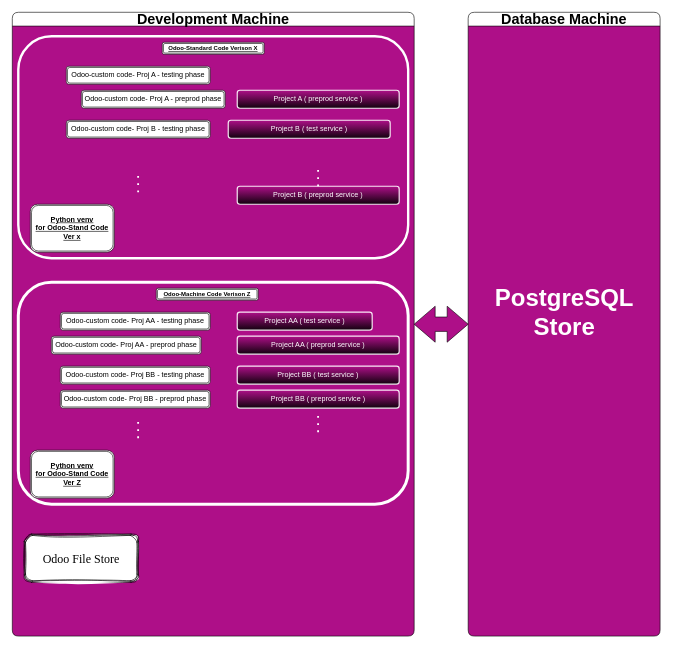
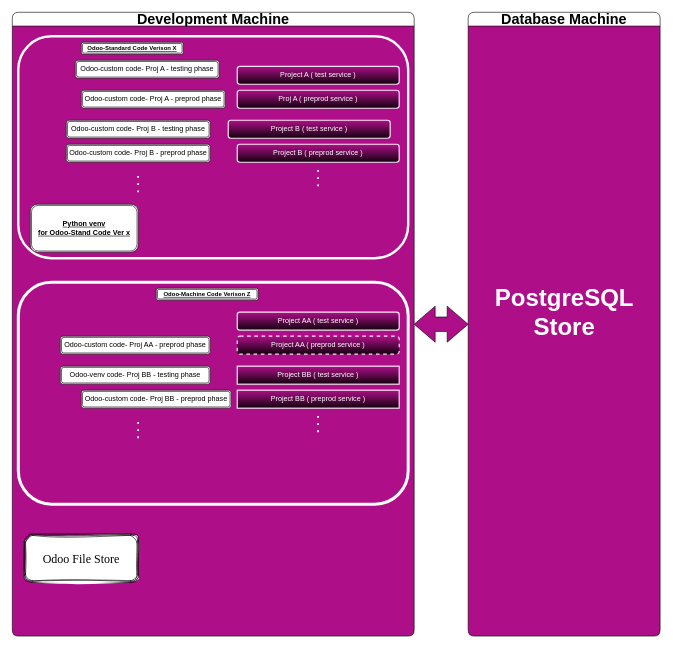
(213, 48) -> (132, 48)
(138, 75) -> (147, 69)
none -> (318, 75)
(318, 99) -> (318, 99)
none -> (138, 153)
(318, 195) -> (318, 153)
(72, 228) -> (84, 228)
(135, 321) -> none
(305, 321) -> (318, 321)
(126, 345) -> (135, 345)
(318, 345) -> (318, 345)
(135, 375) -> (135, 375)
(318, 375) -> (318, 375)
(135, 399) -> (156, 399)
(318, 399) -> (318, 399)
(72, 474) -> none
